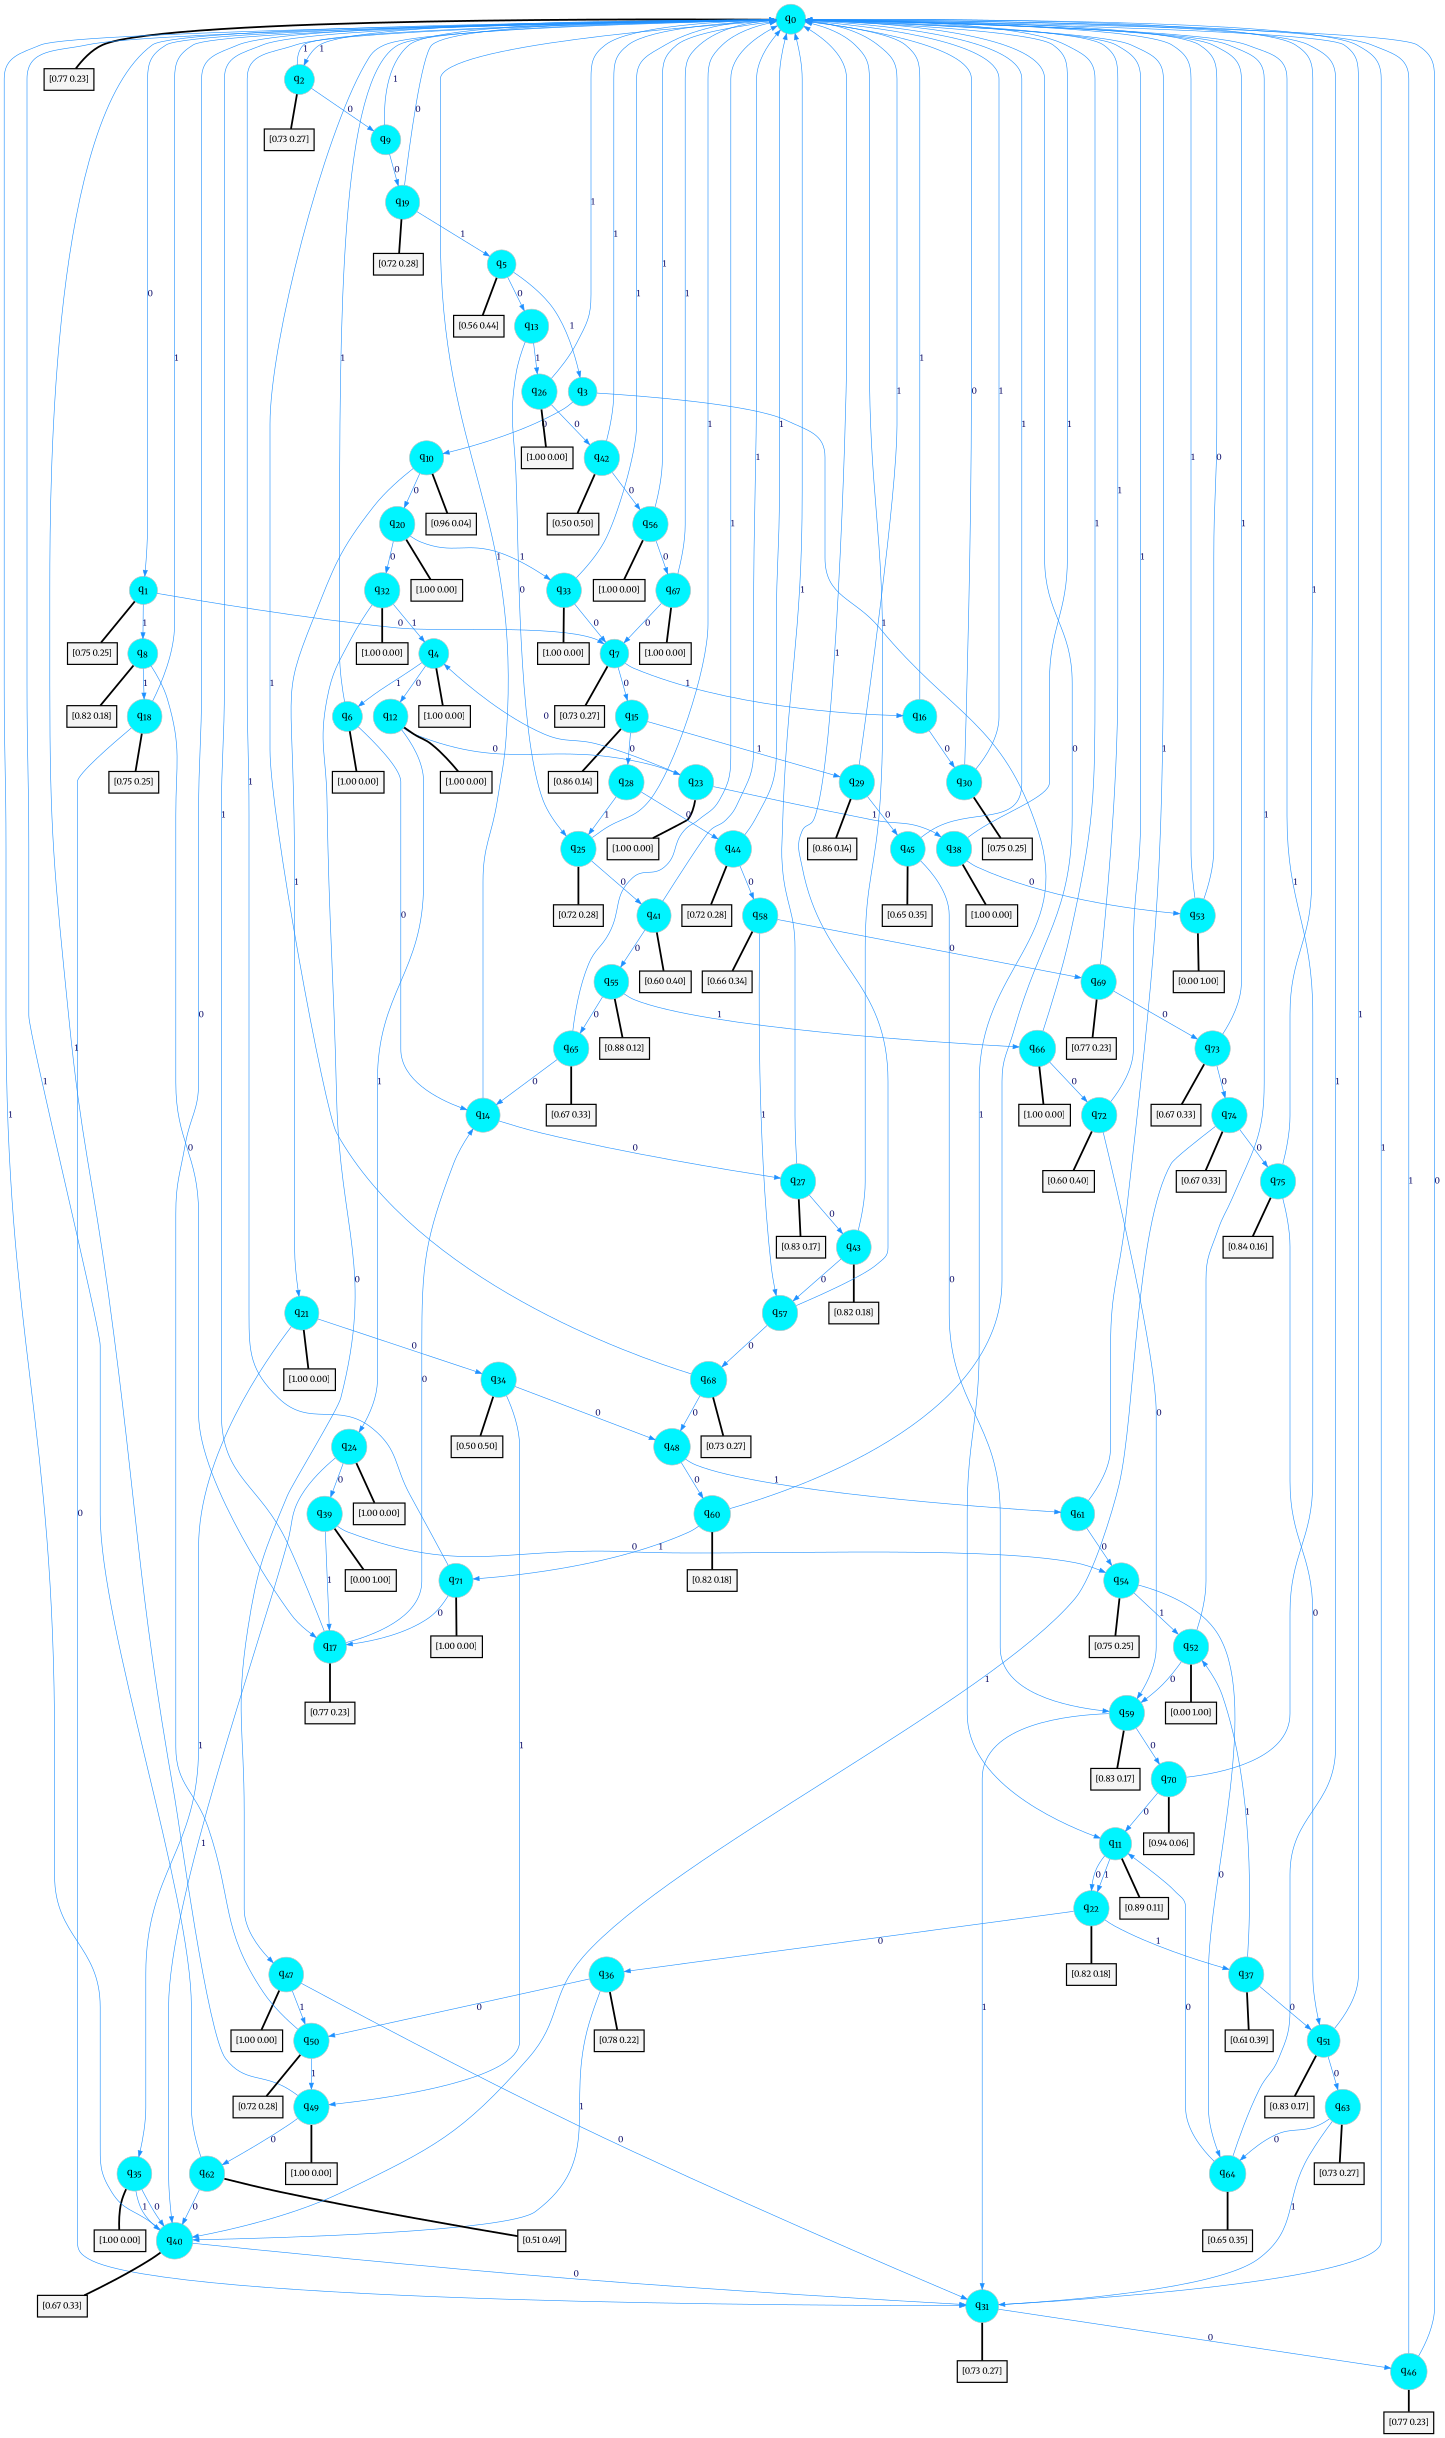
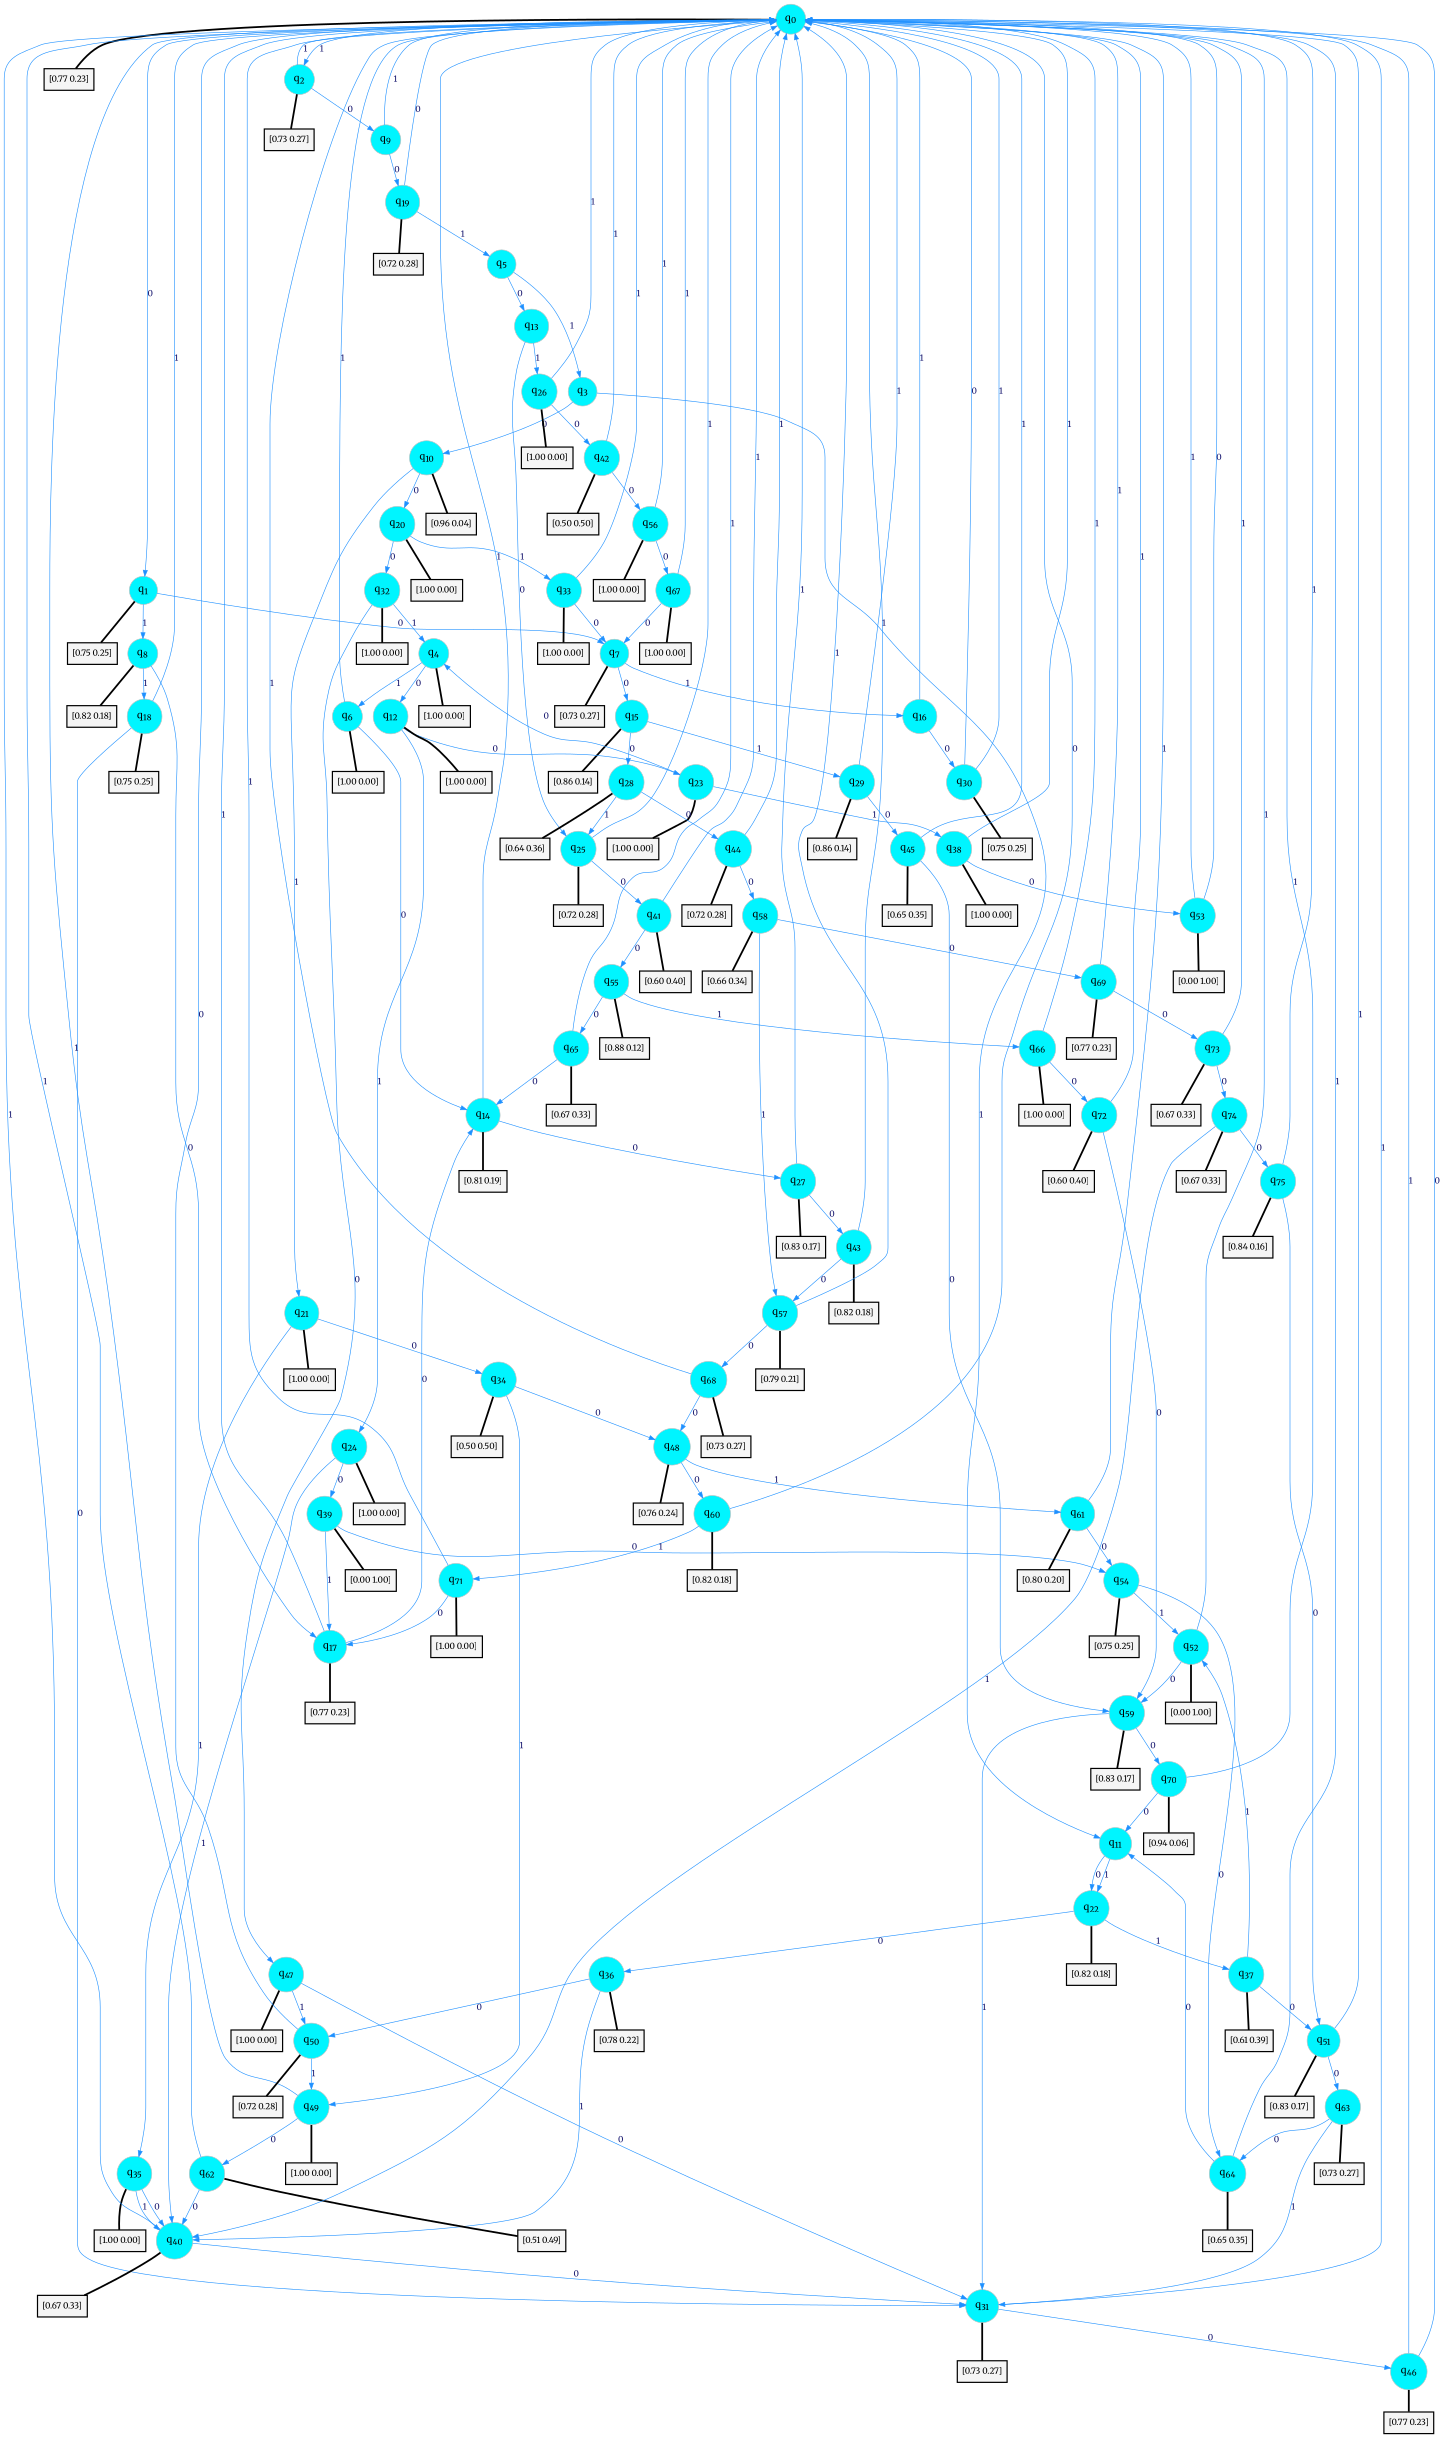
(479, 326) -> none
none -> (525, 849)
none -> (483, 1181)
none -> (780, 1380)
none -> (658, 1514)
none -> (1043, 1581)
(1144, 1908) -> none
